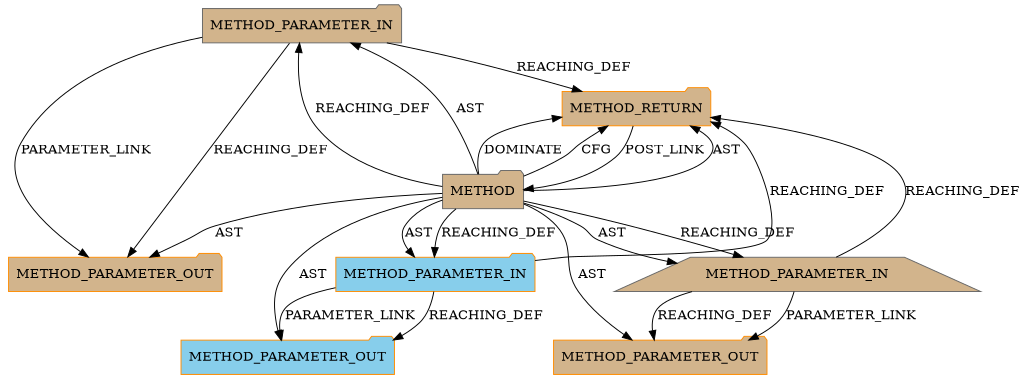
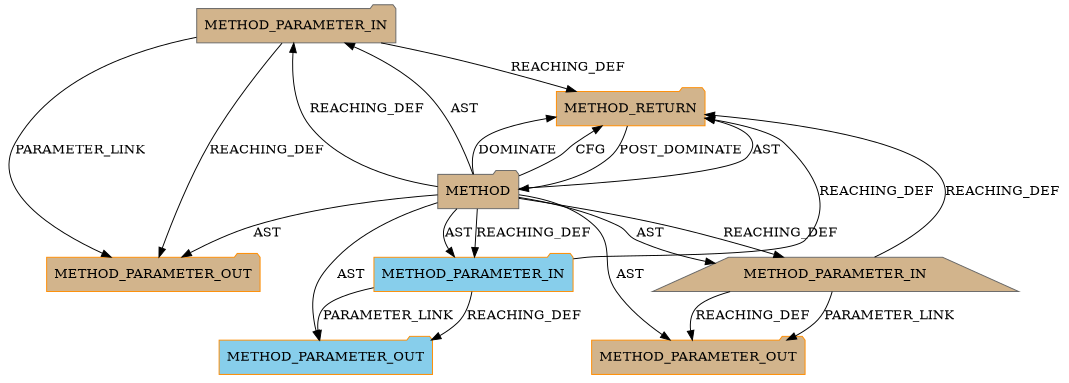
(665, 150) -> (681, 150)
